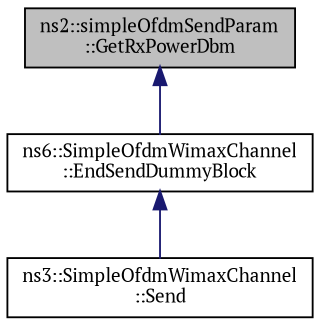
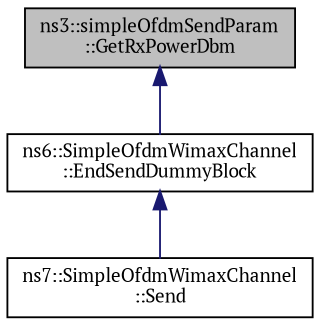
(160, 38) -> (160, 38)
(160, 288) -> (160, 288)
